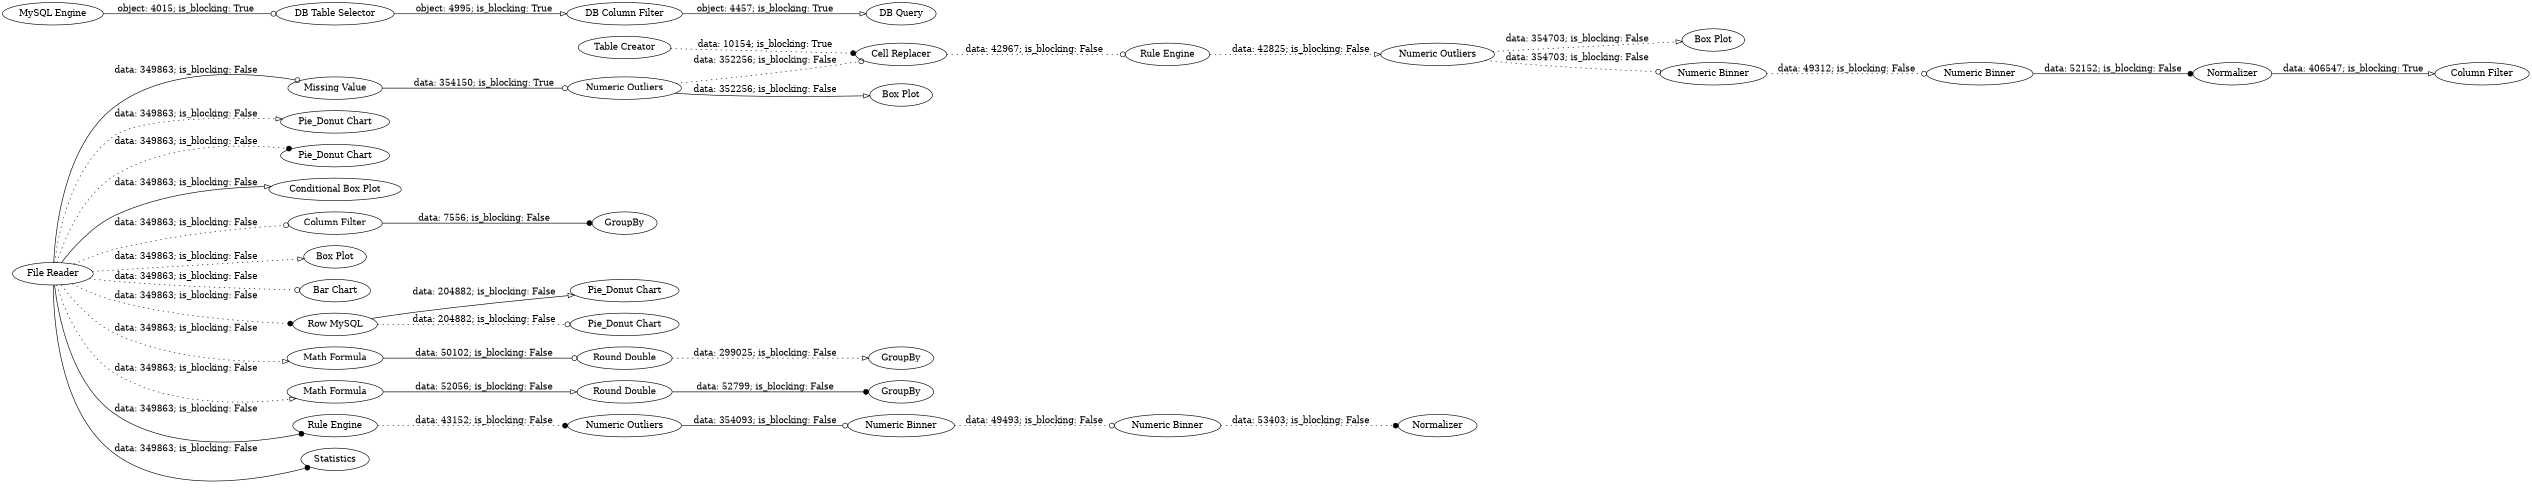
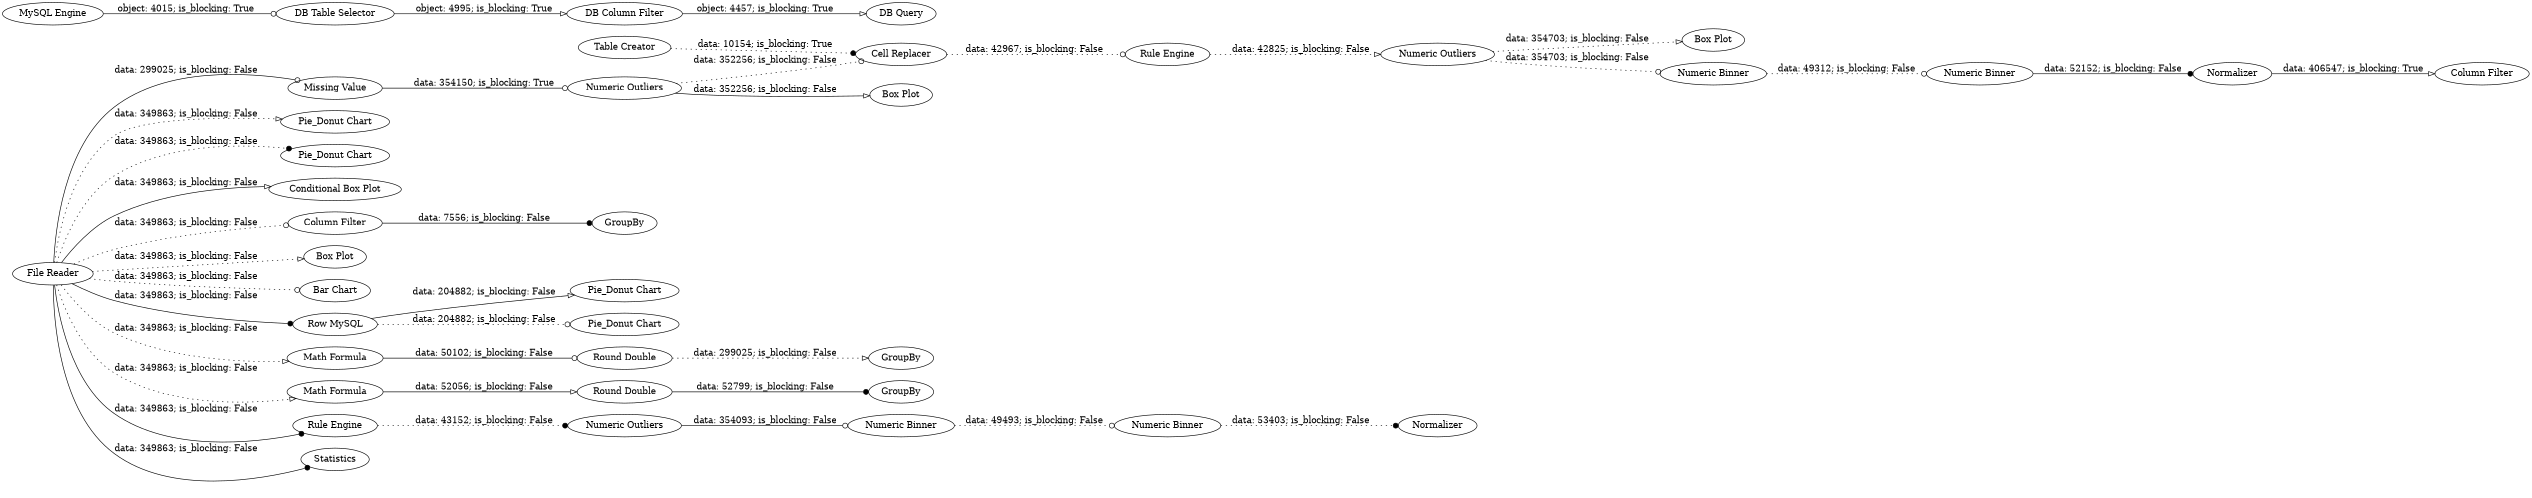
(186, 70) -> (186, 70)
(178, 313) -> (178, 313)
